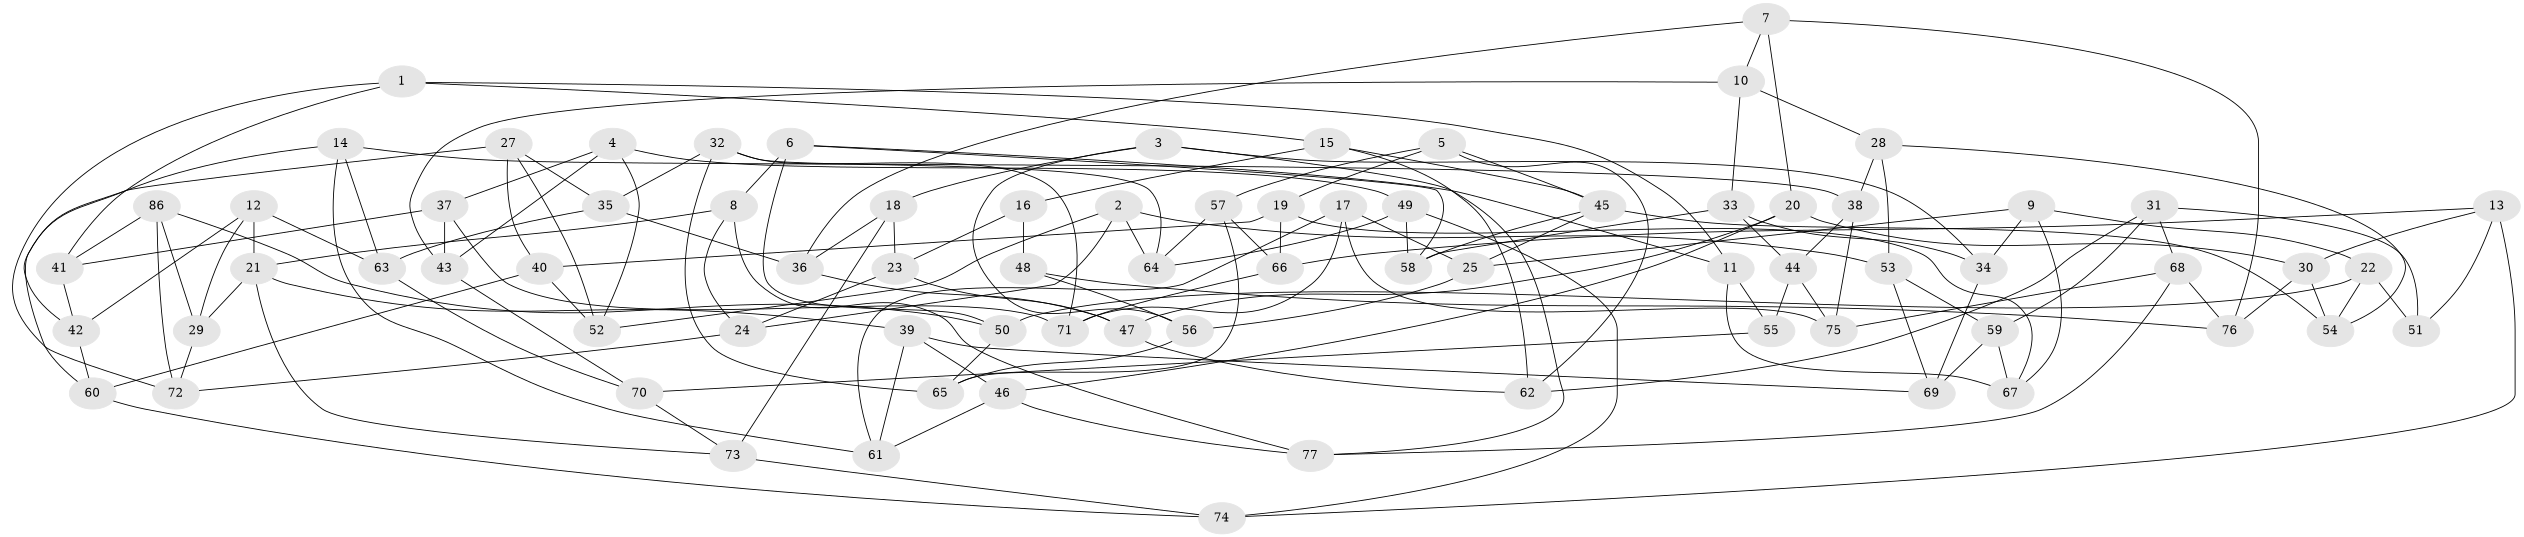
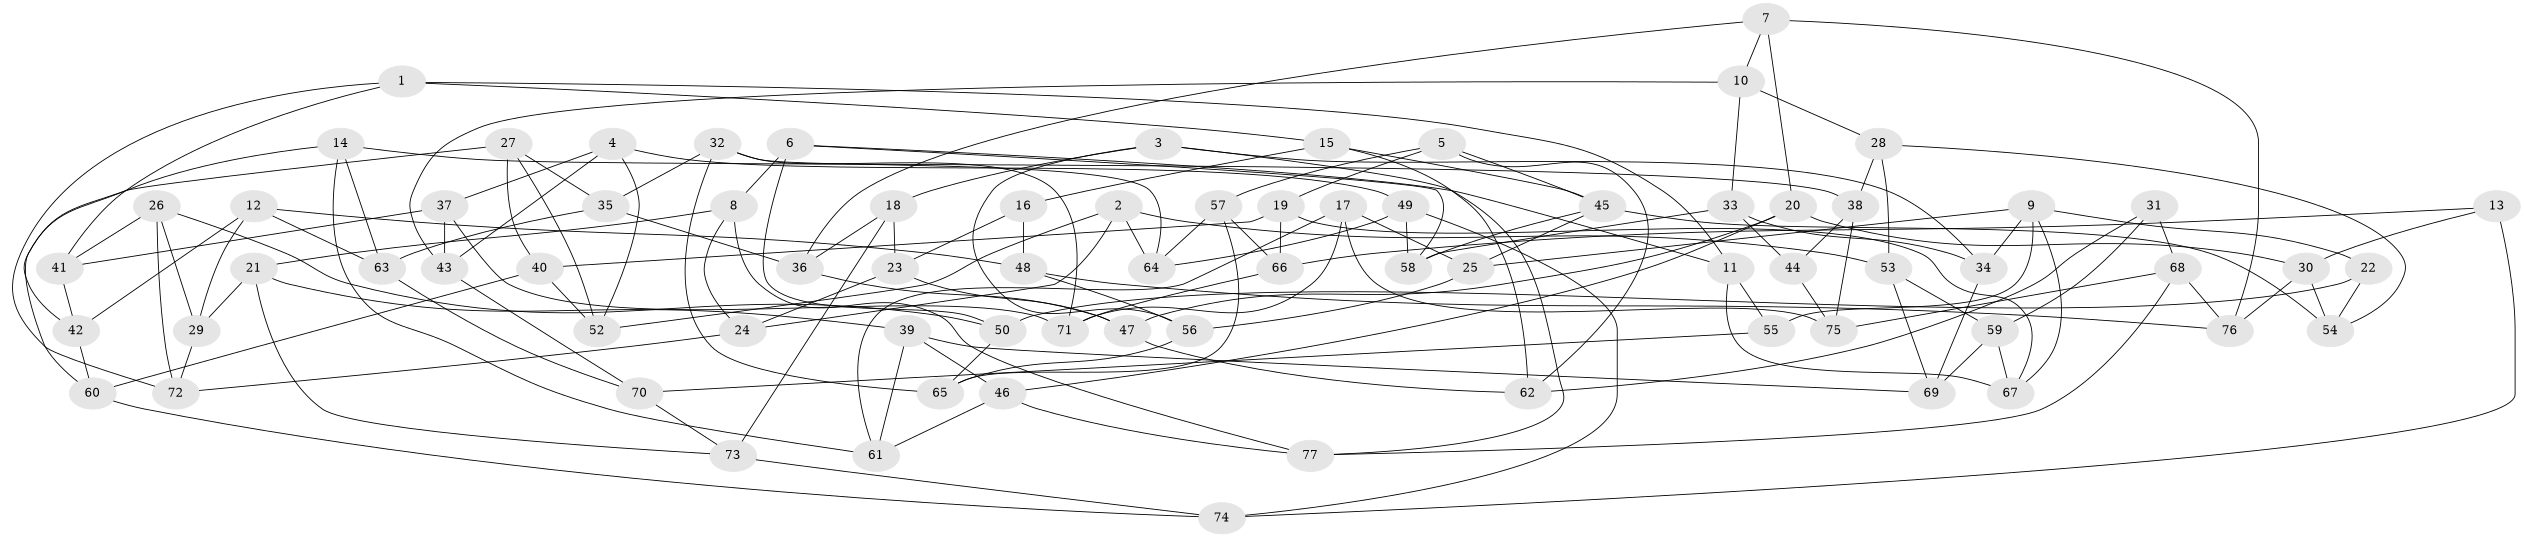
(157, 206) -> (157, 206)
(254, 231) -> (621, 233)
(1783, 297) -> (2002, 292)
(2416, 331) -> none
